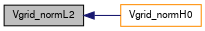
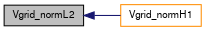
(161, 15) -> (161, 15)
